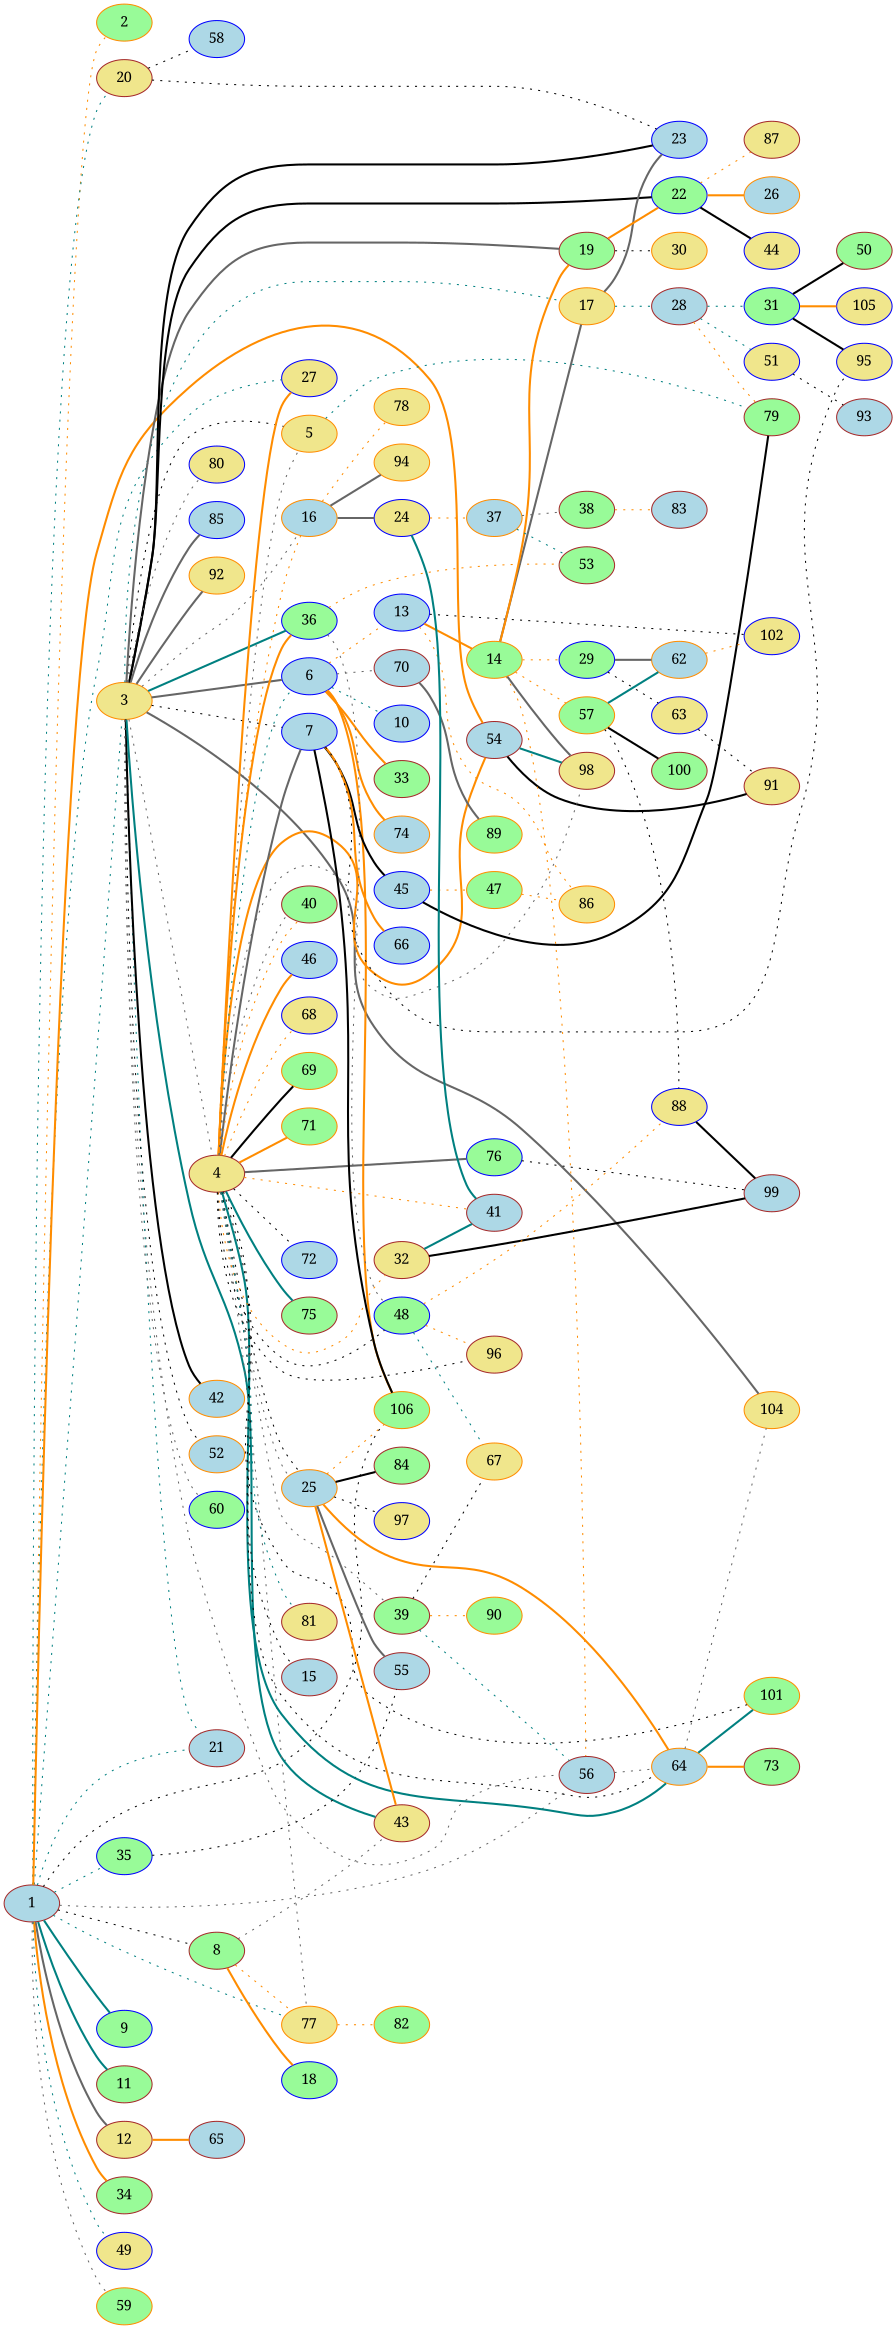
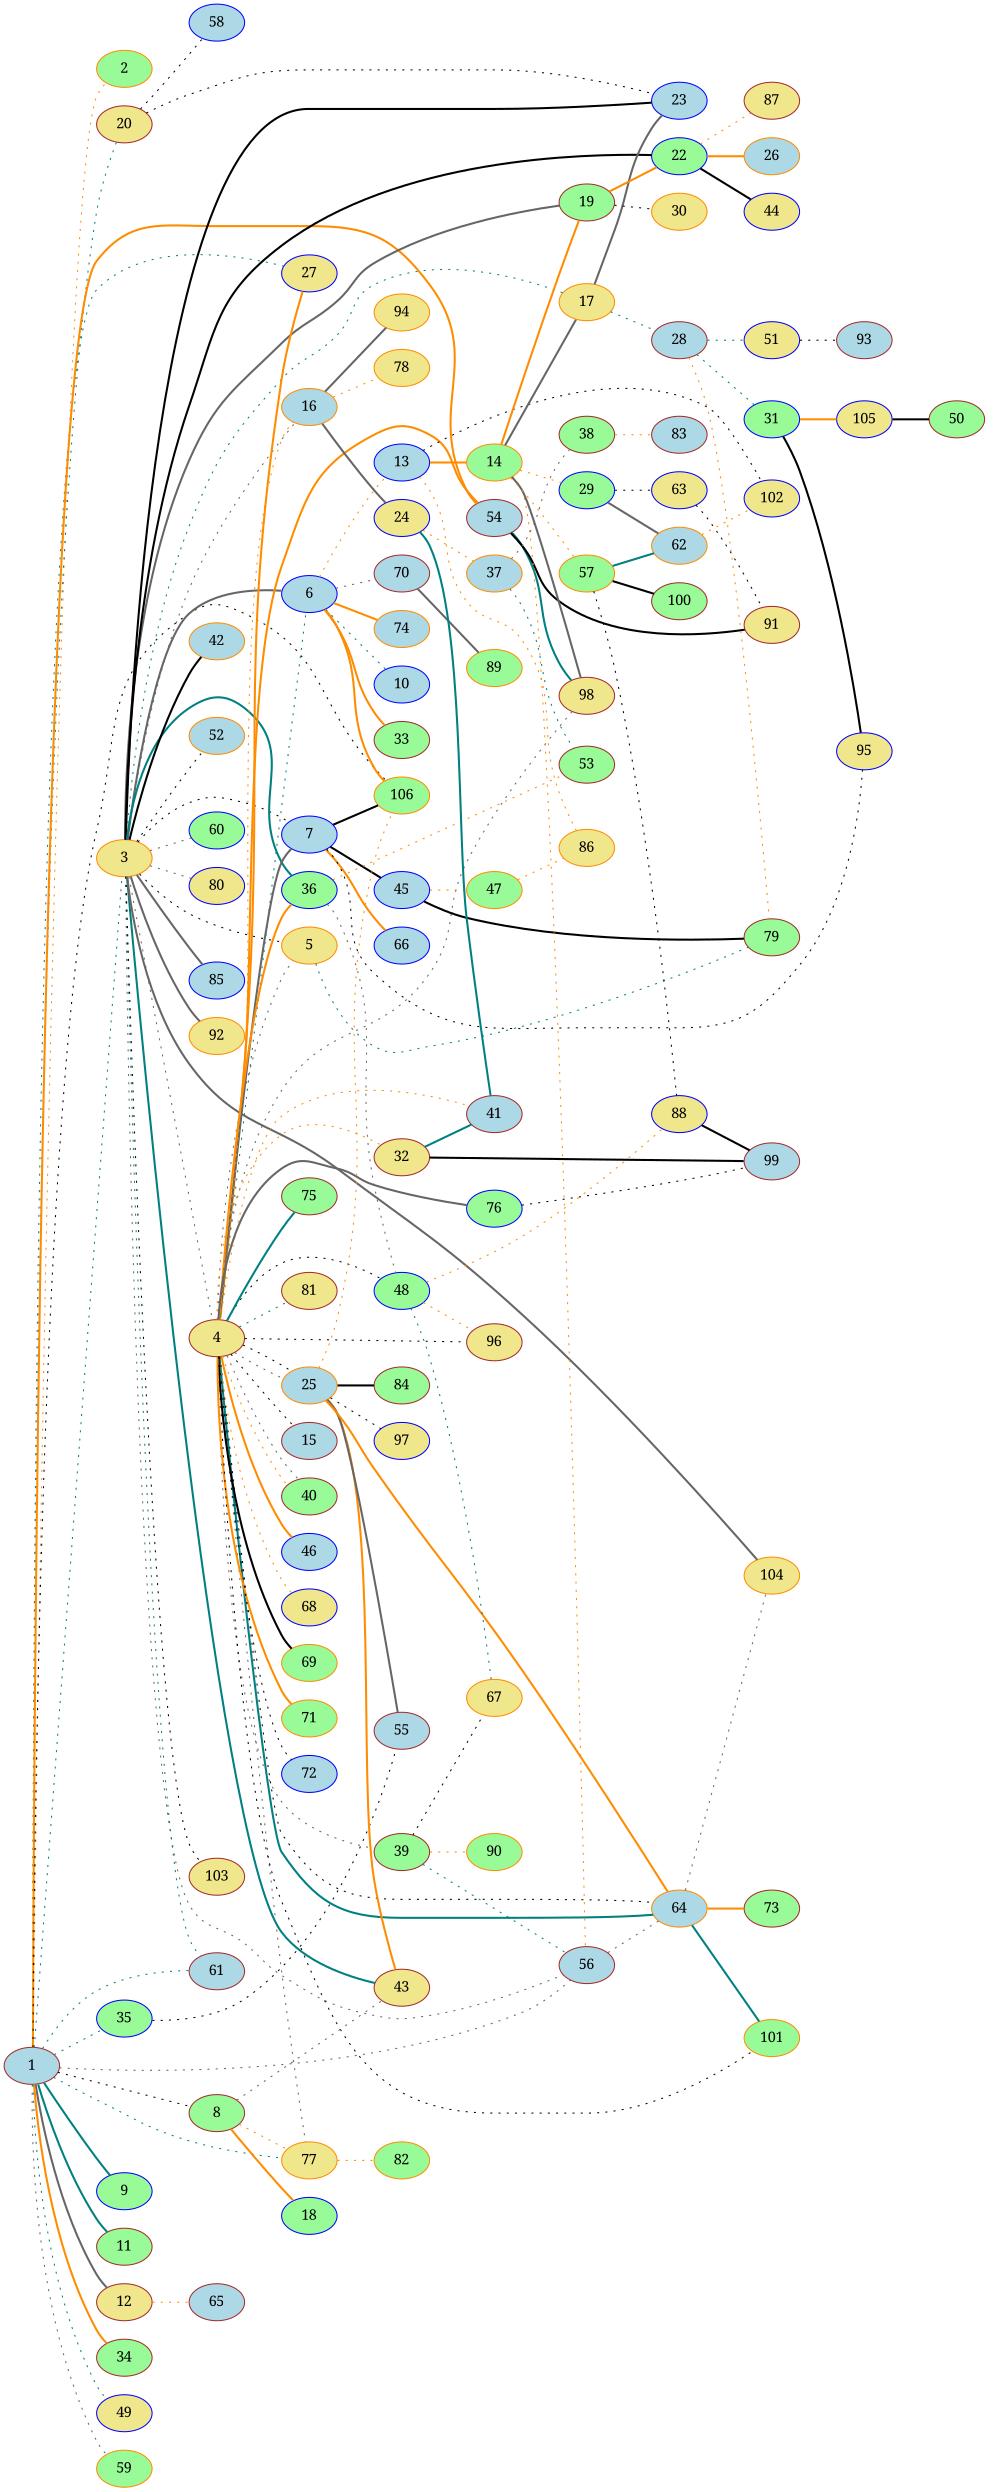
(818, 279) -> (911, 419)
(217, 1748) -> (217, 1971)
none -> (217, 1877)
(171, 2140) -> (171, 2302)
